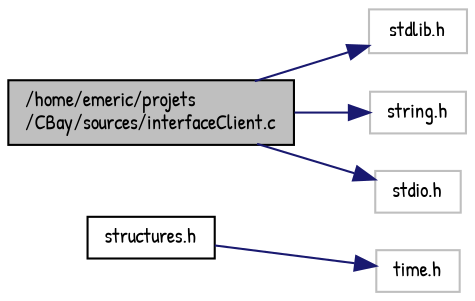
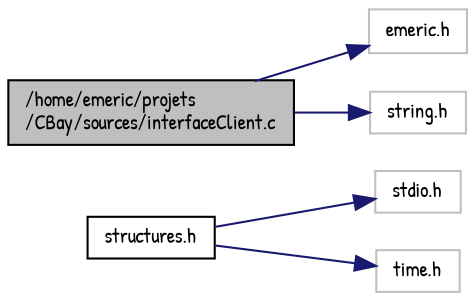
(418, 31) -> (418, 31)
(306, 159) -> (285, 215)
